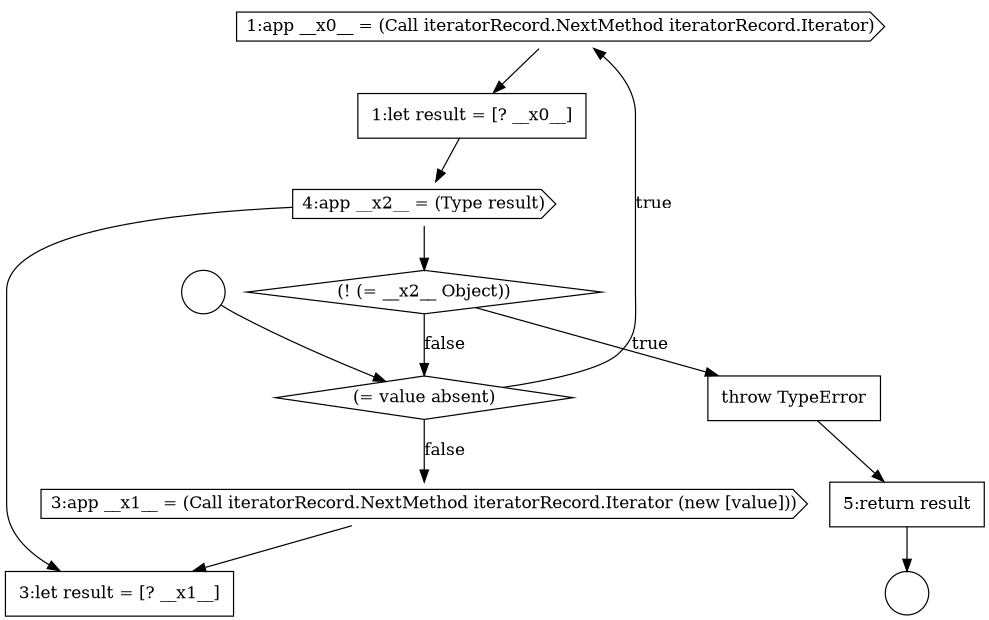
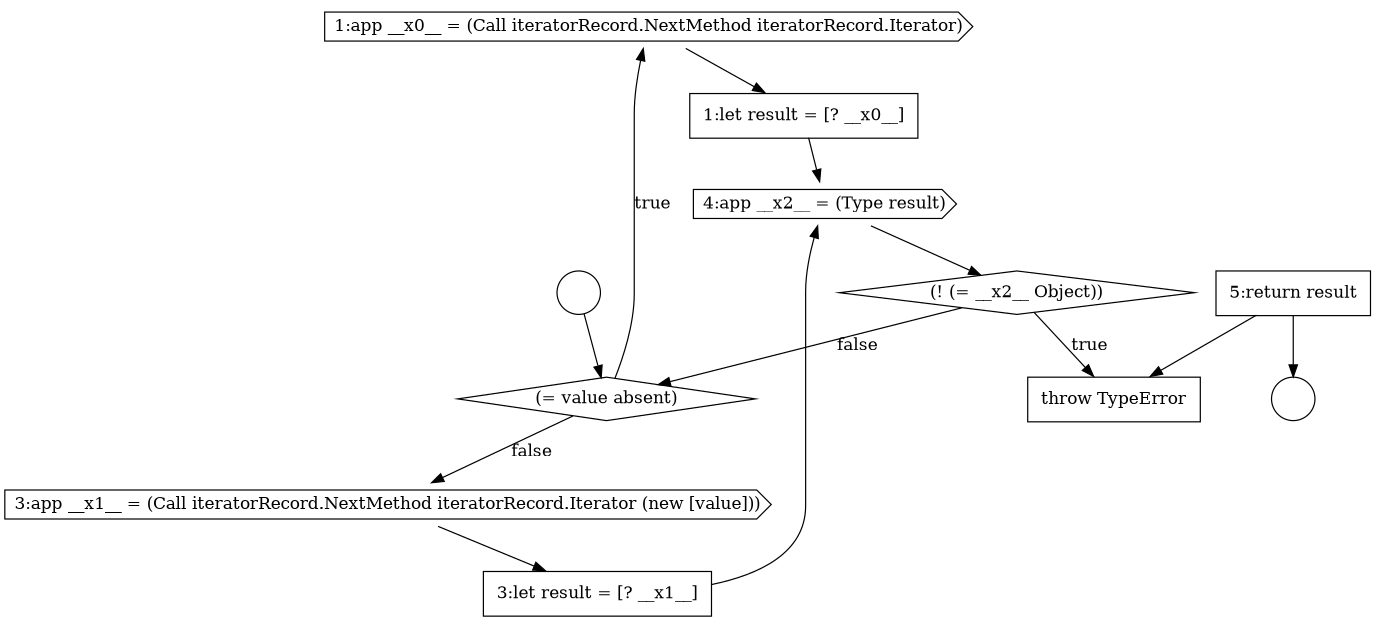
(10, 281) -> (806, 438)
(846, 447) -> (1209, 343)
